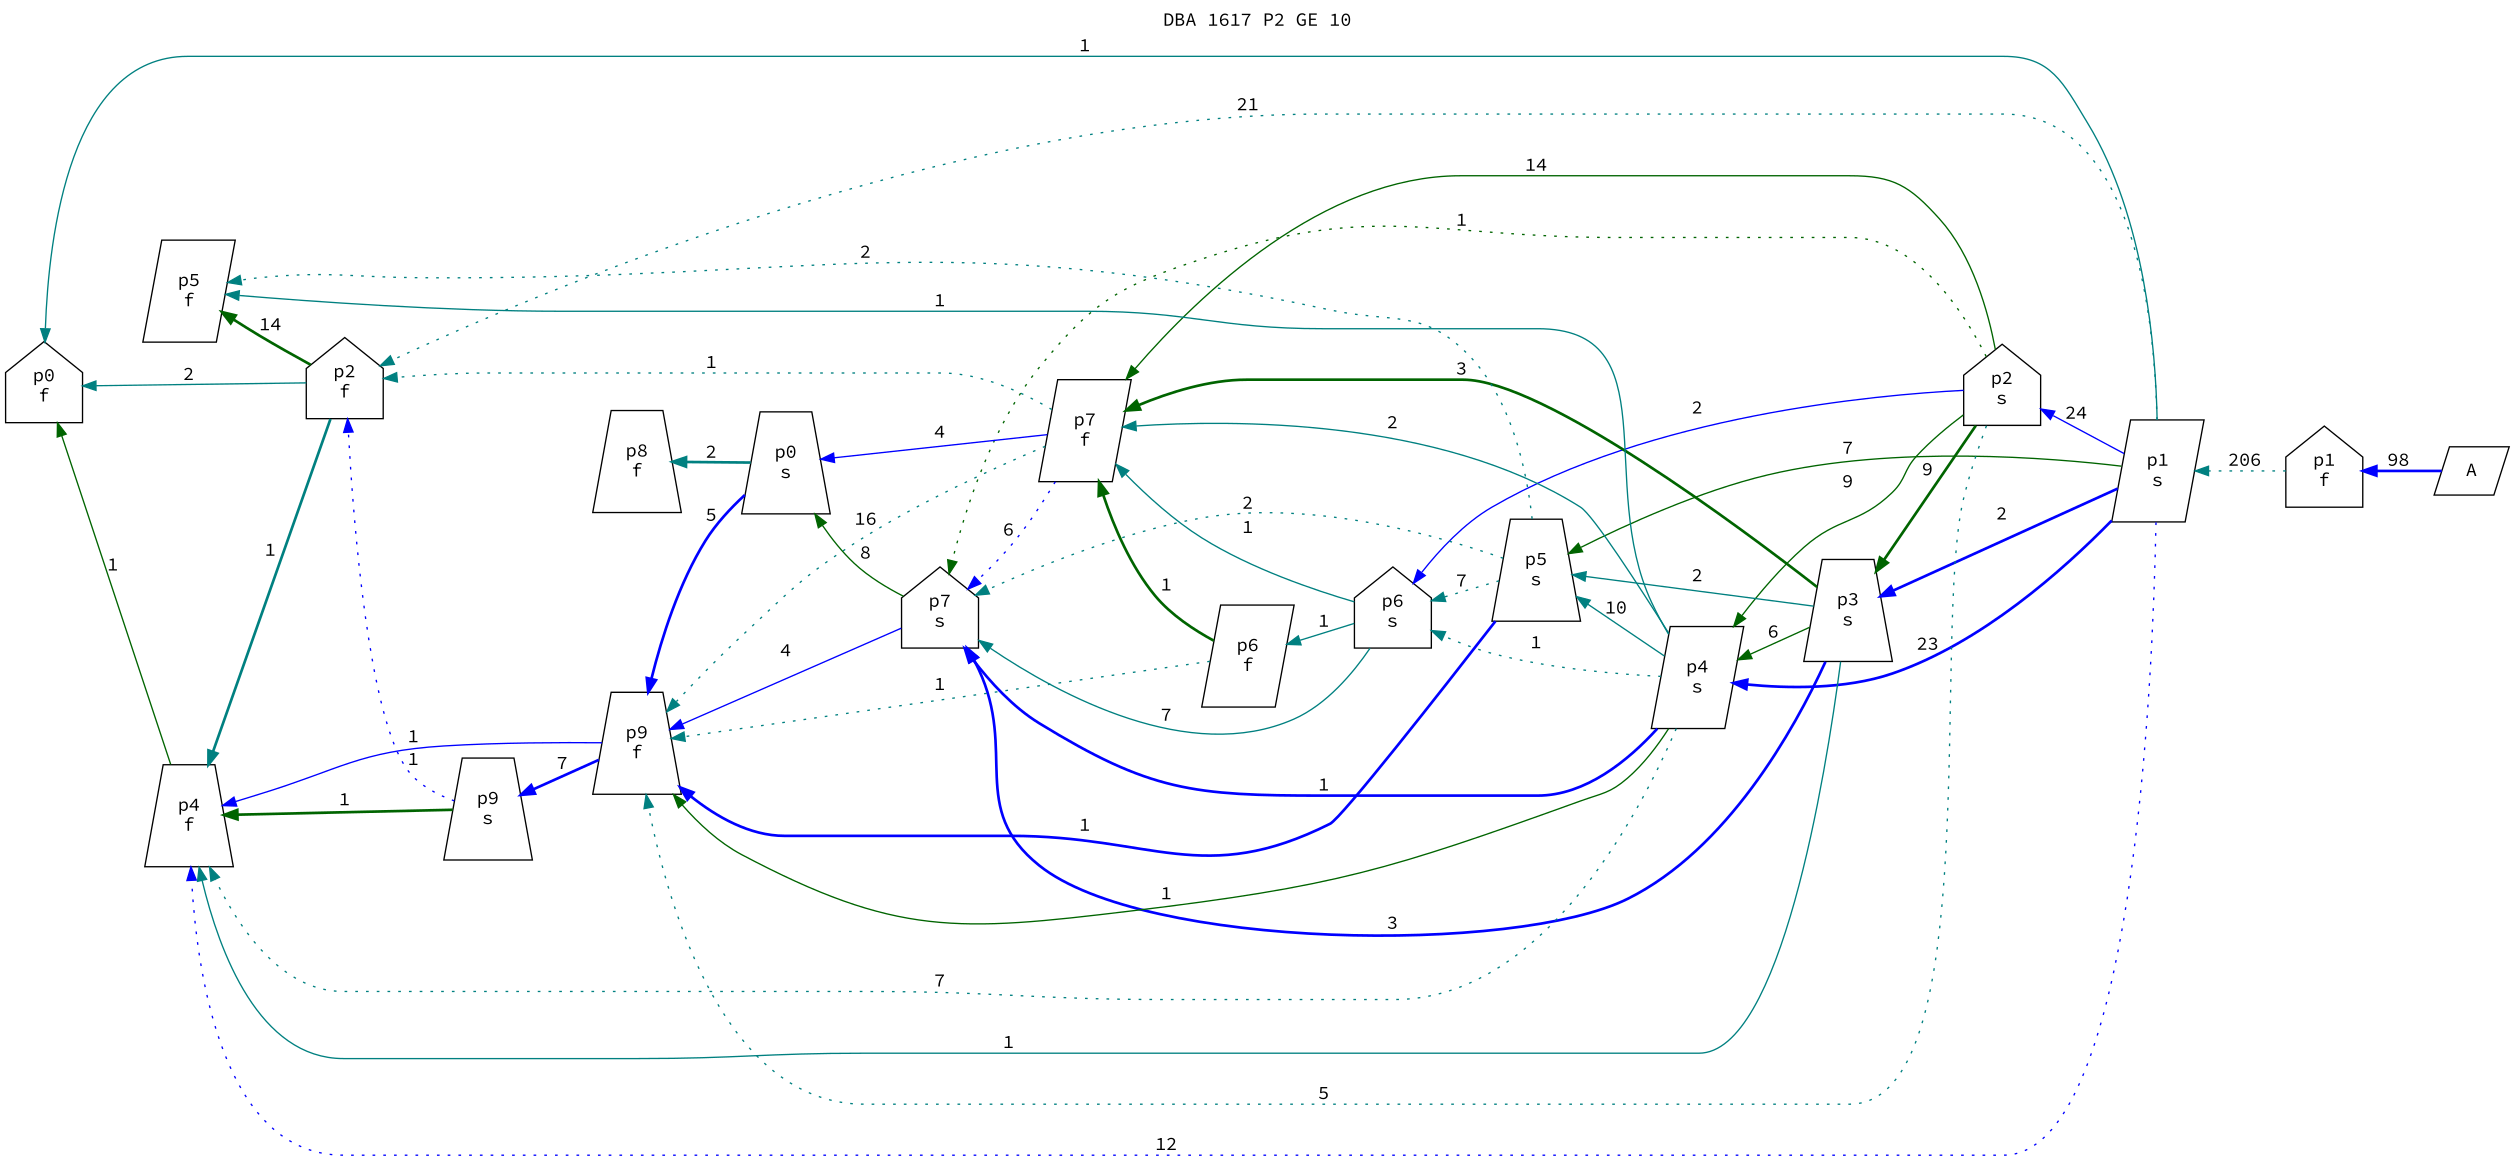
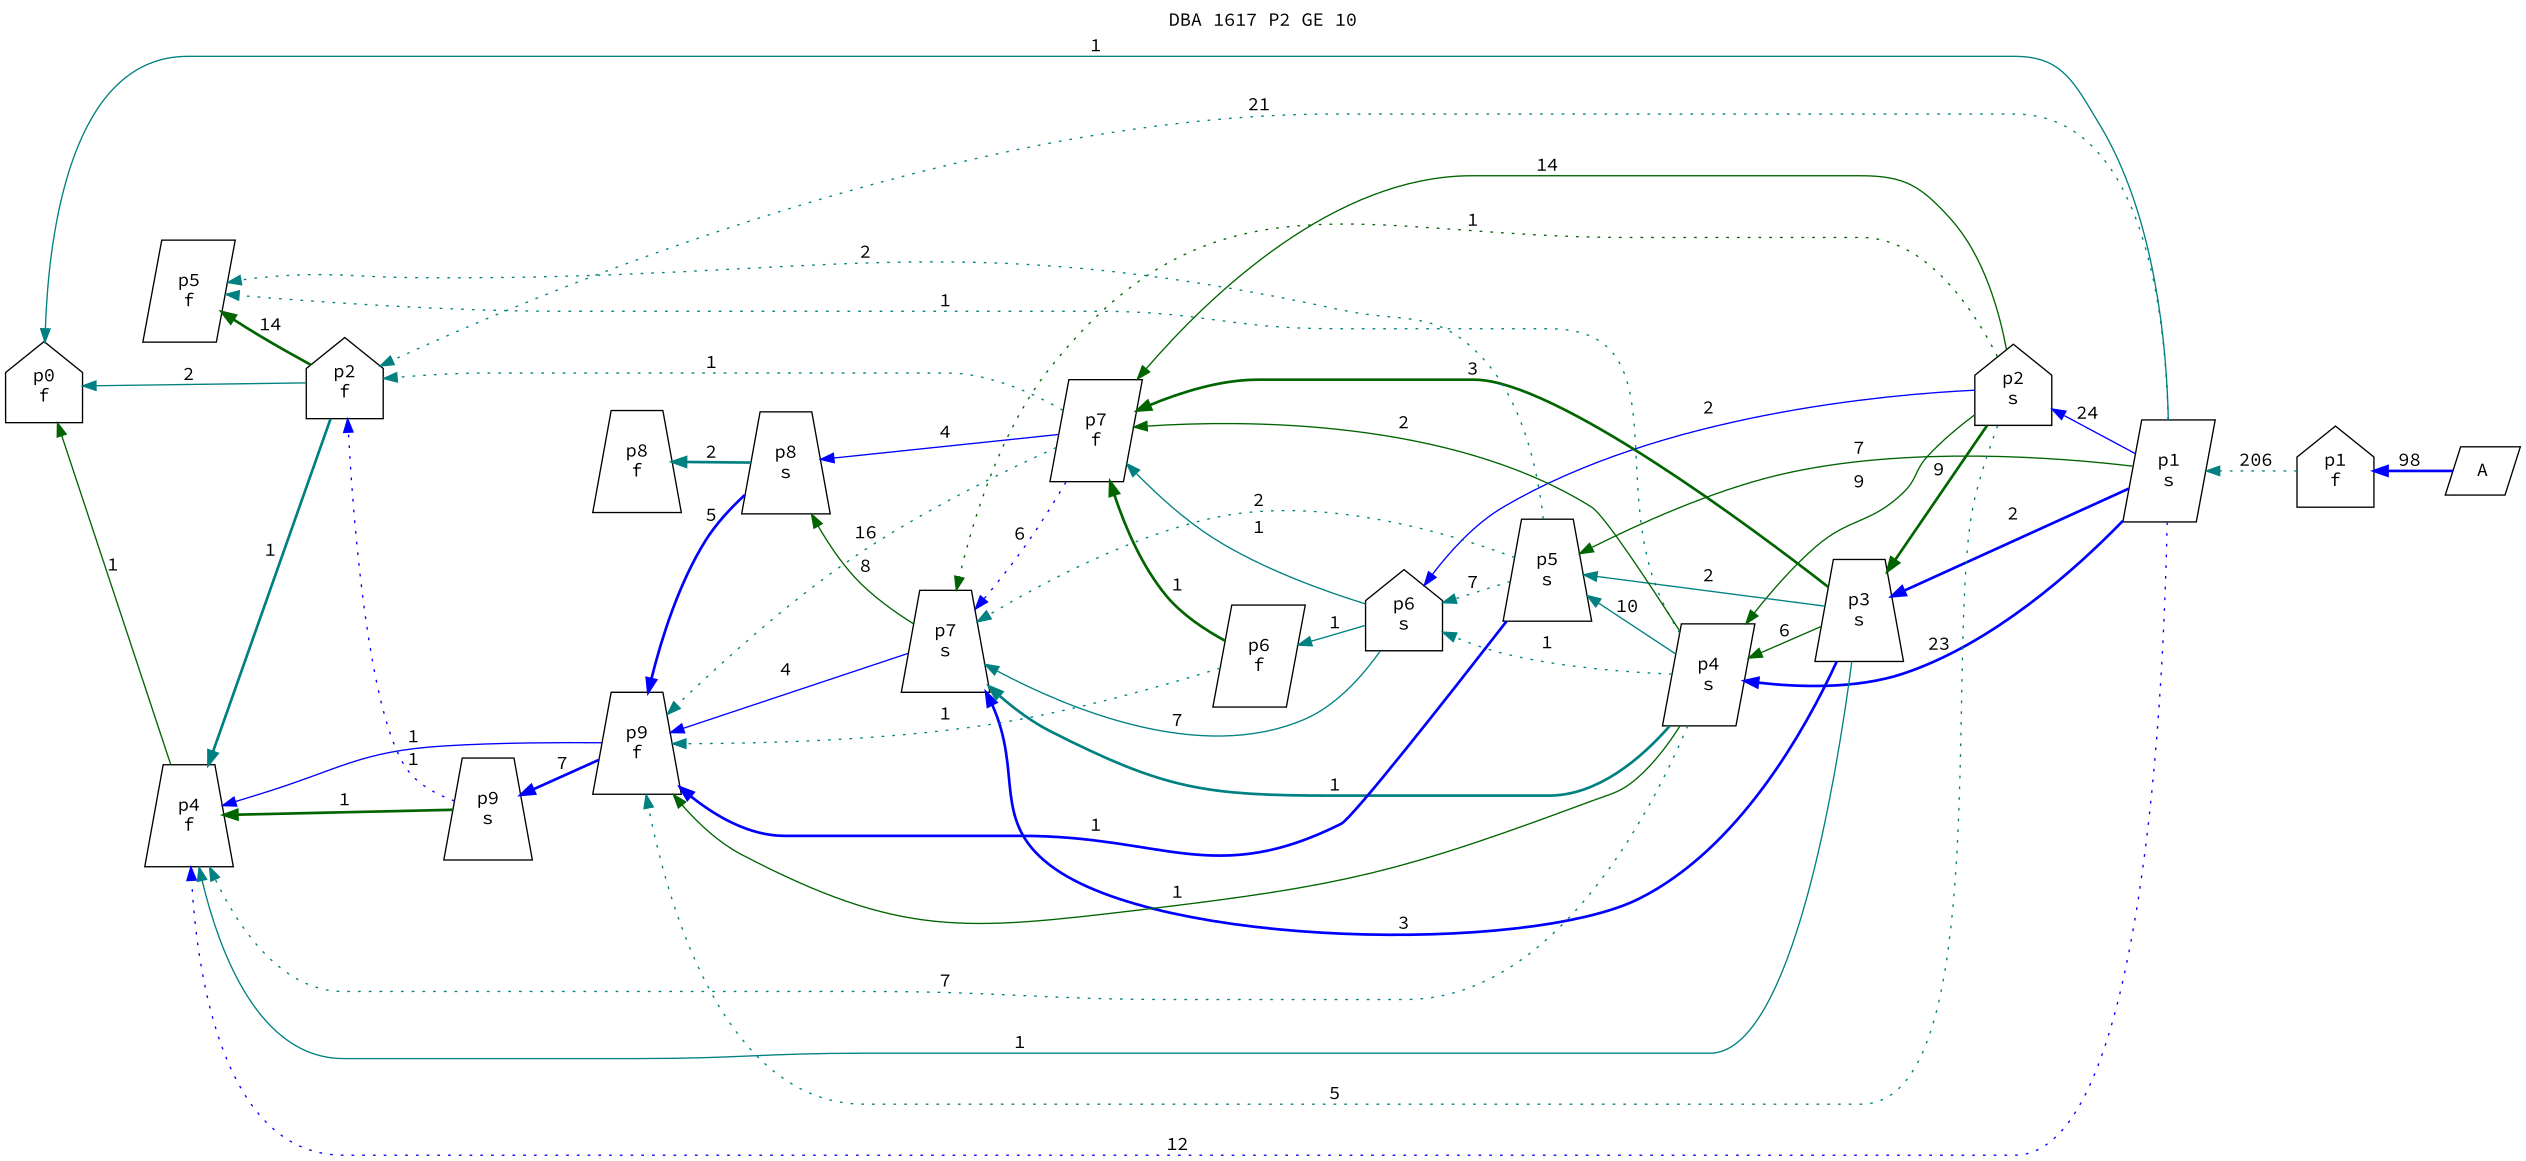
(1070, 311) -> (1075, 311)
(1440, 450) -> (1451, 450)
(786, 463) -> (786, 463)
(940, 612) -> (946, 641)
(1306, 795) -> (1334, 796)
